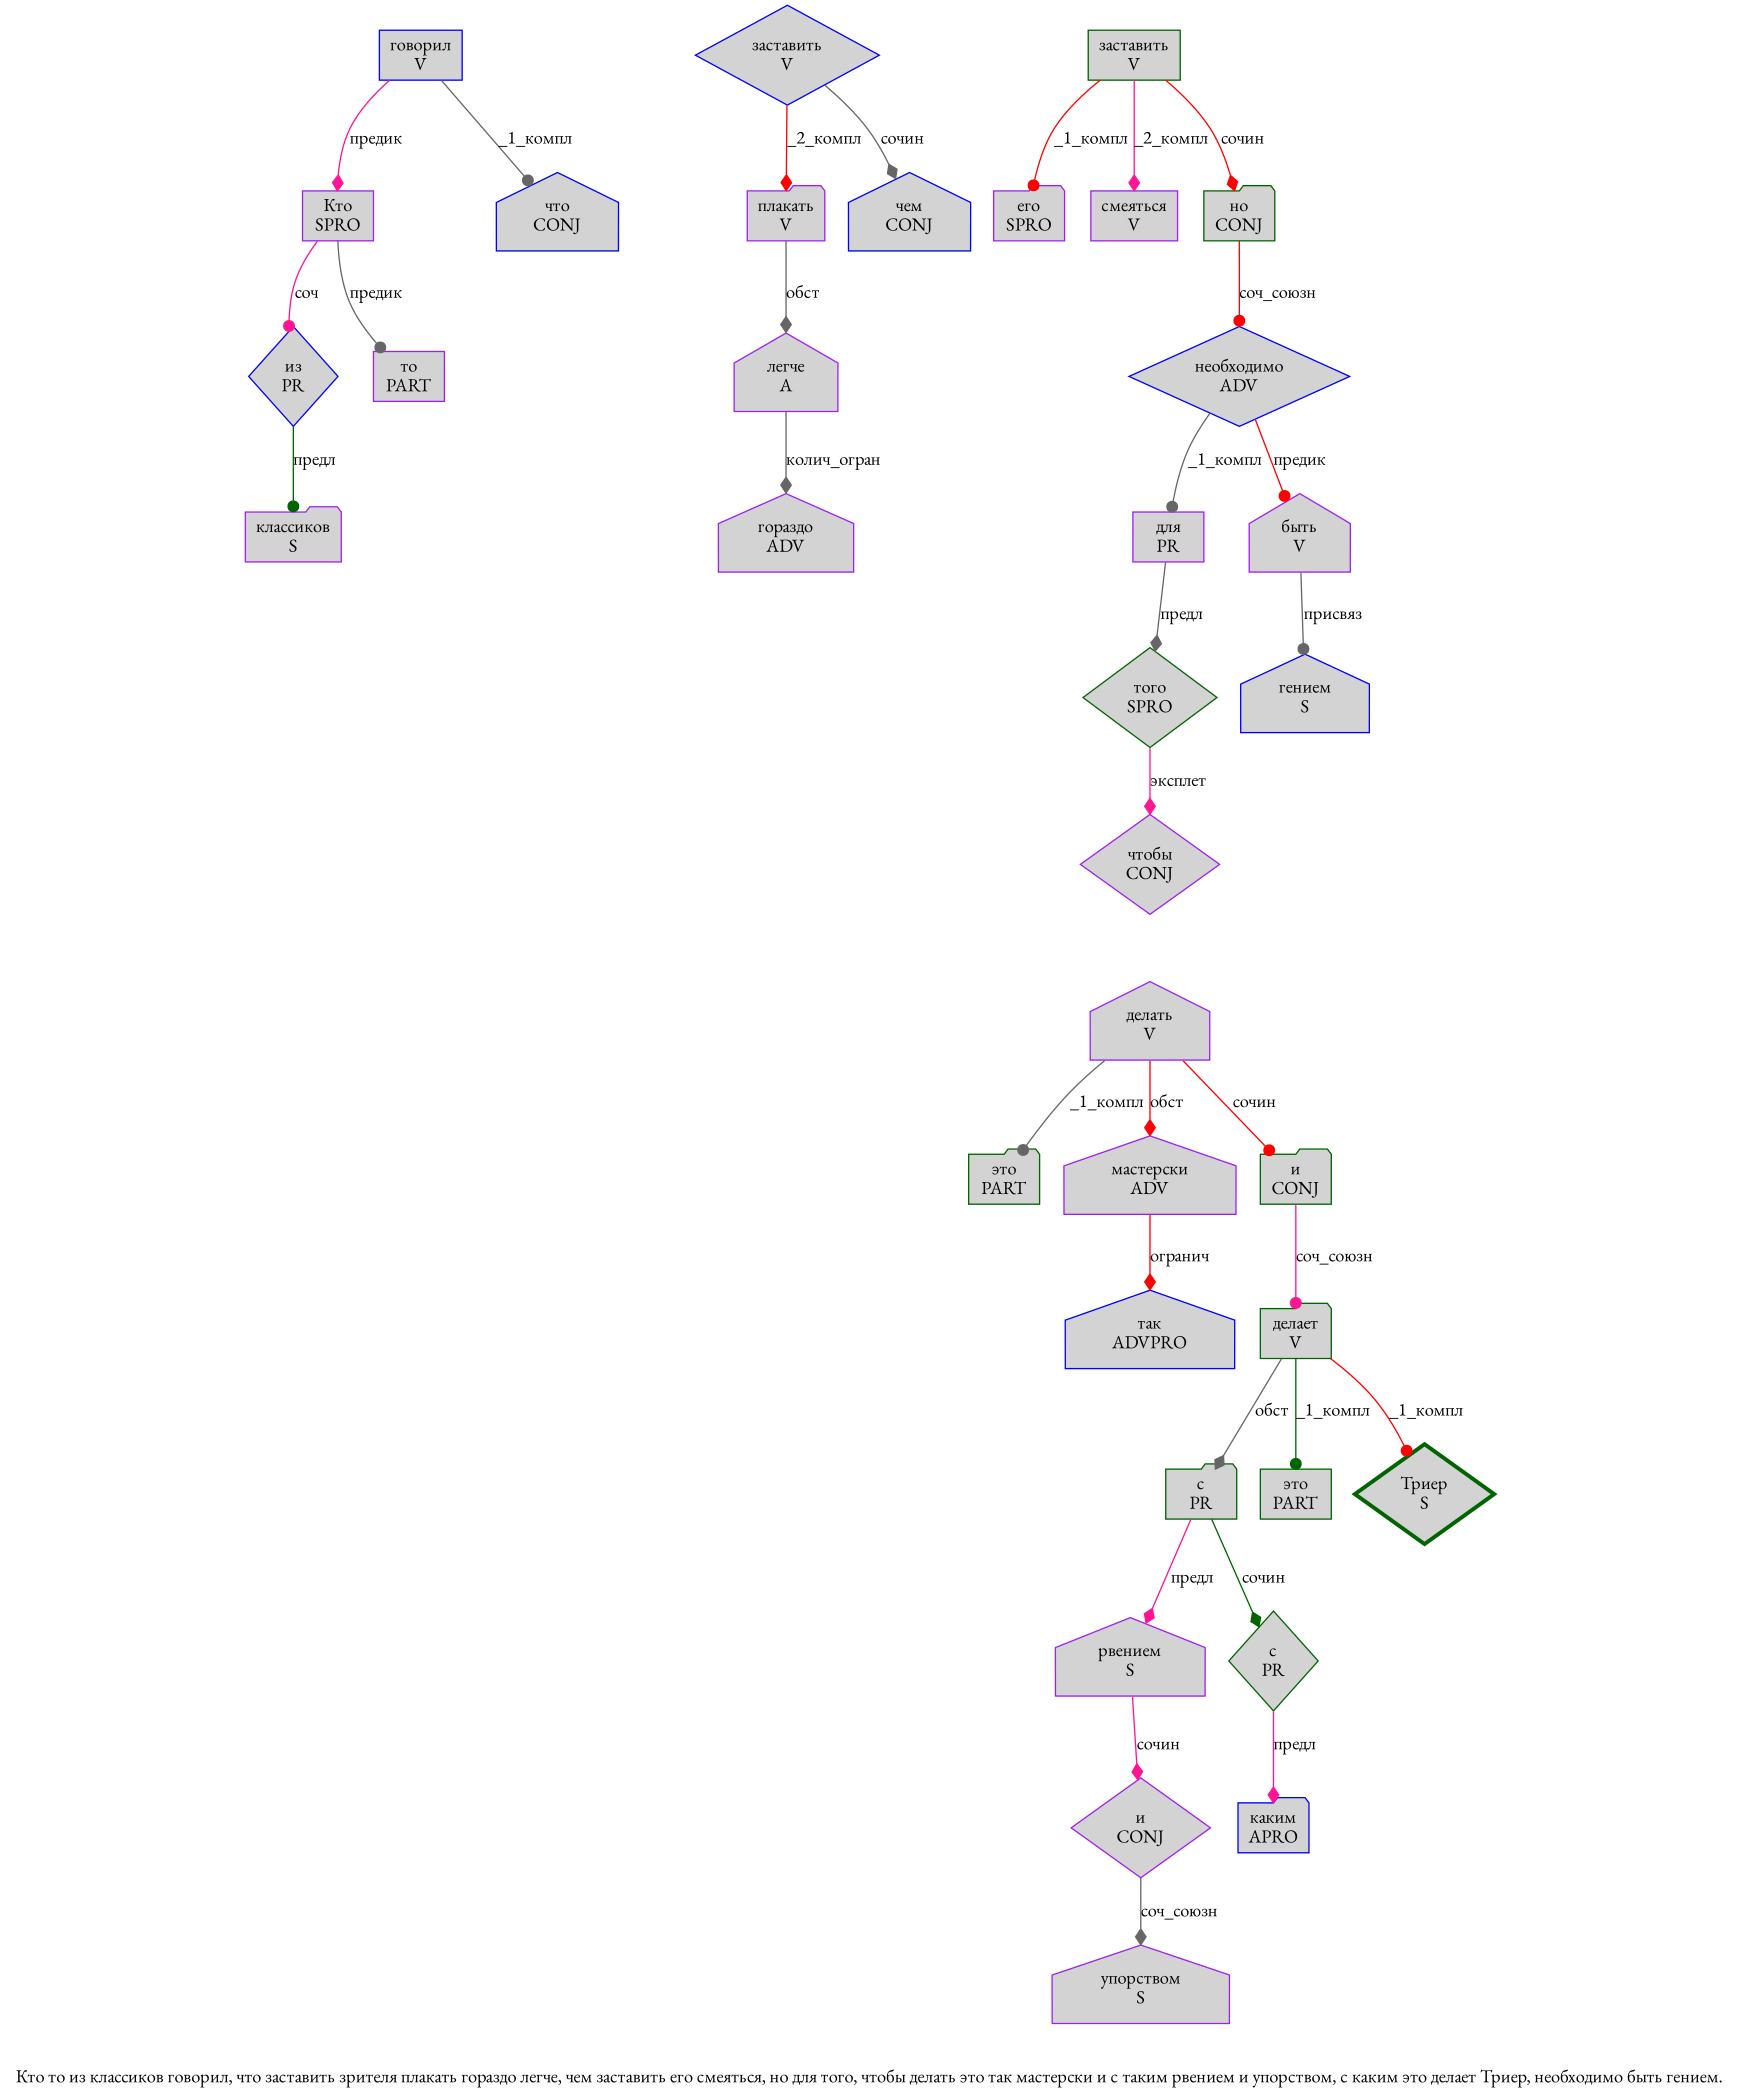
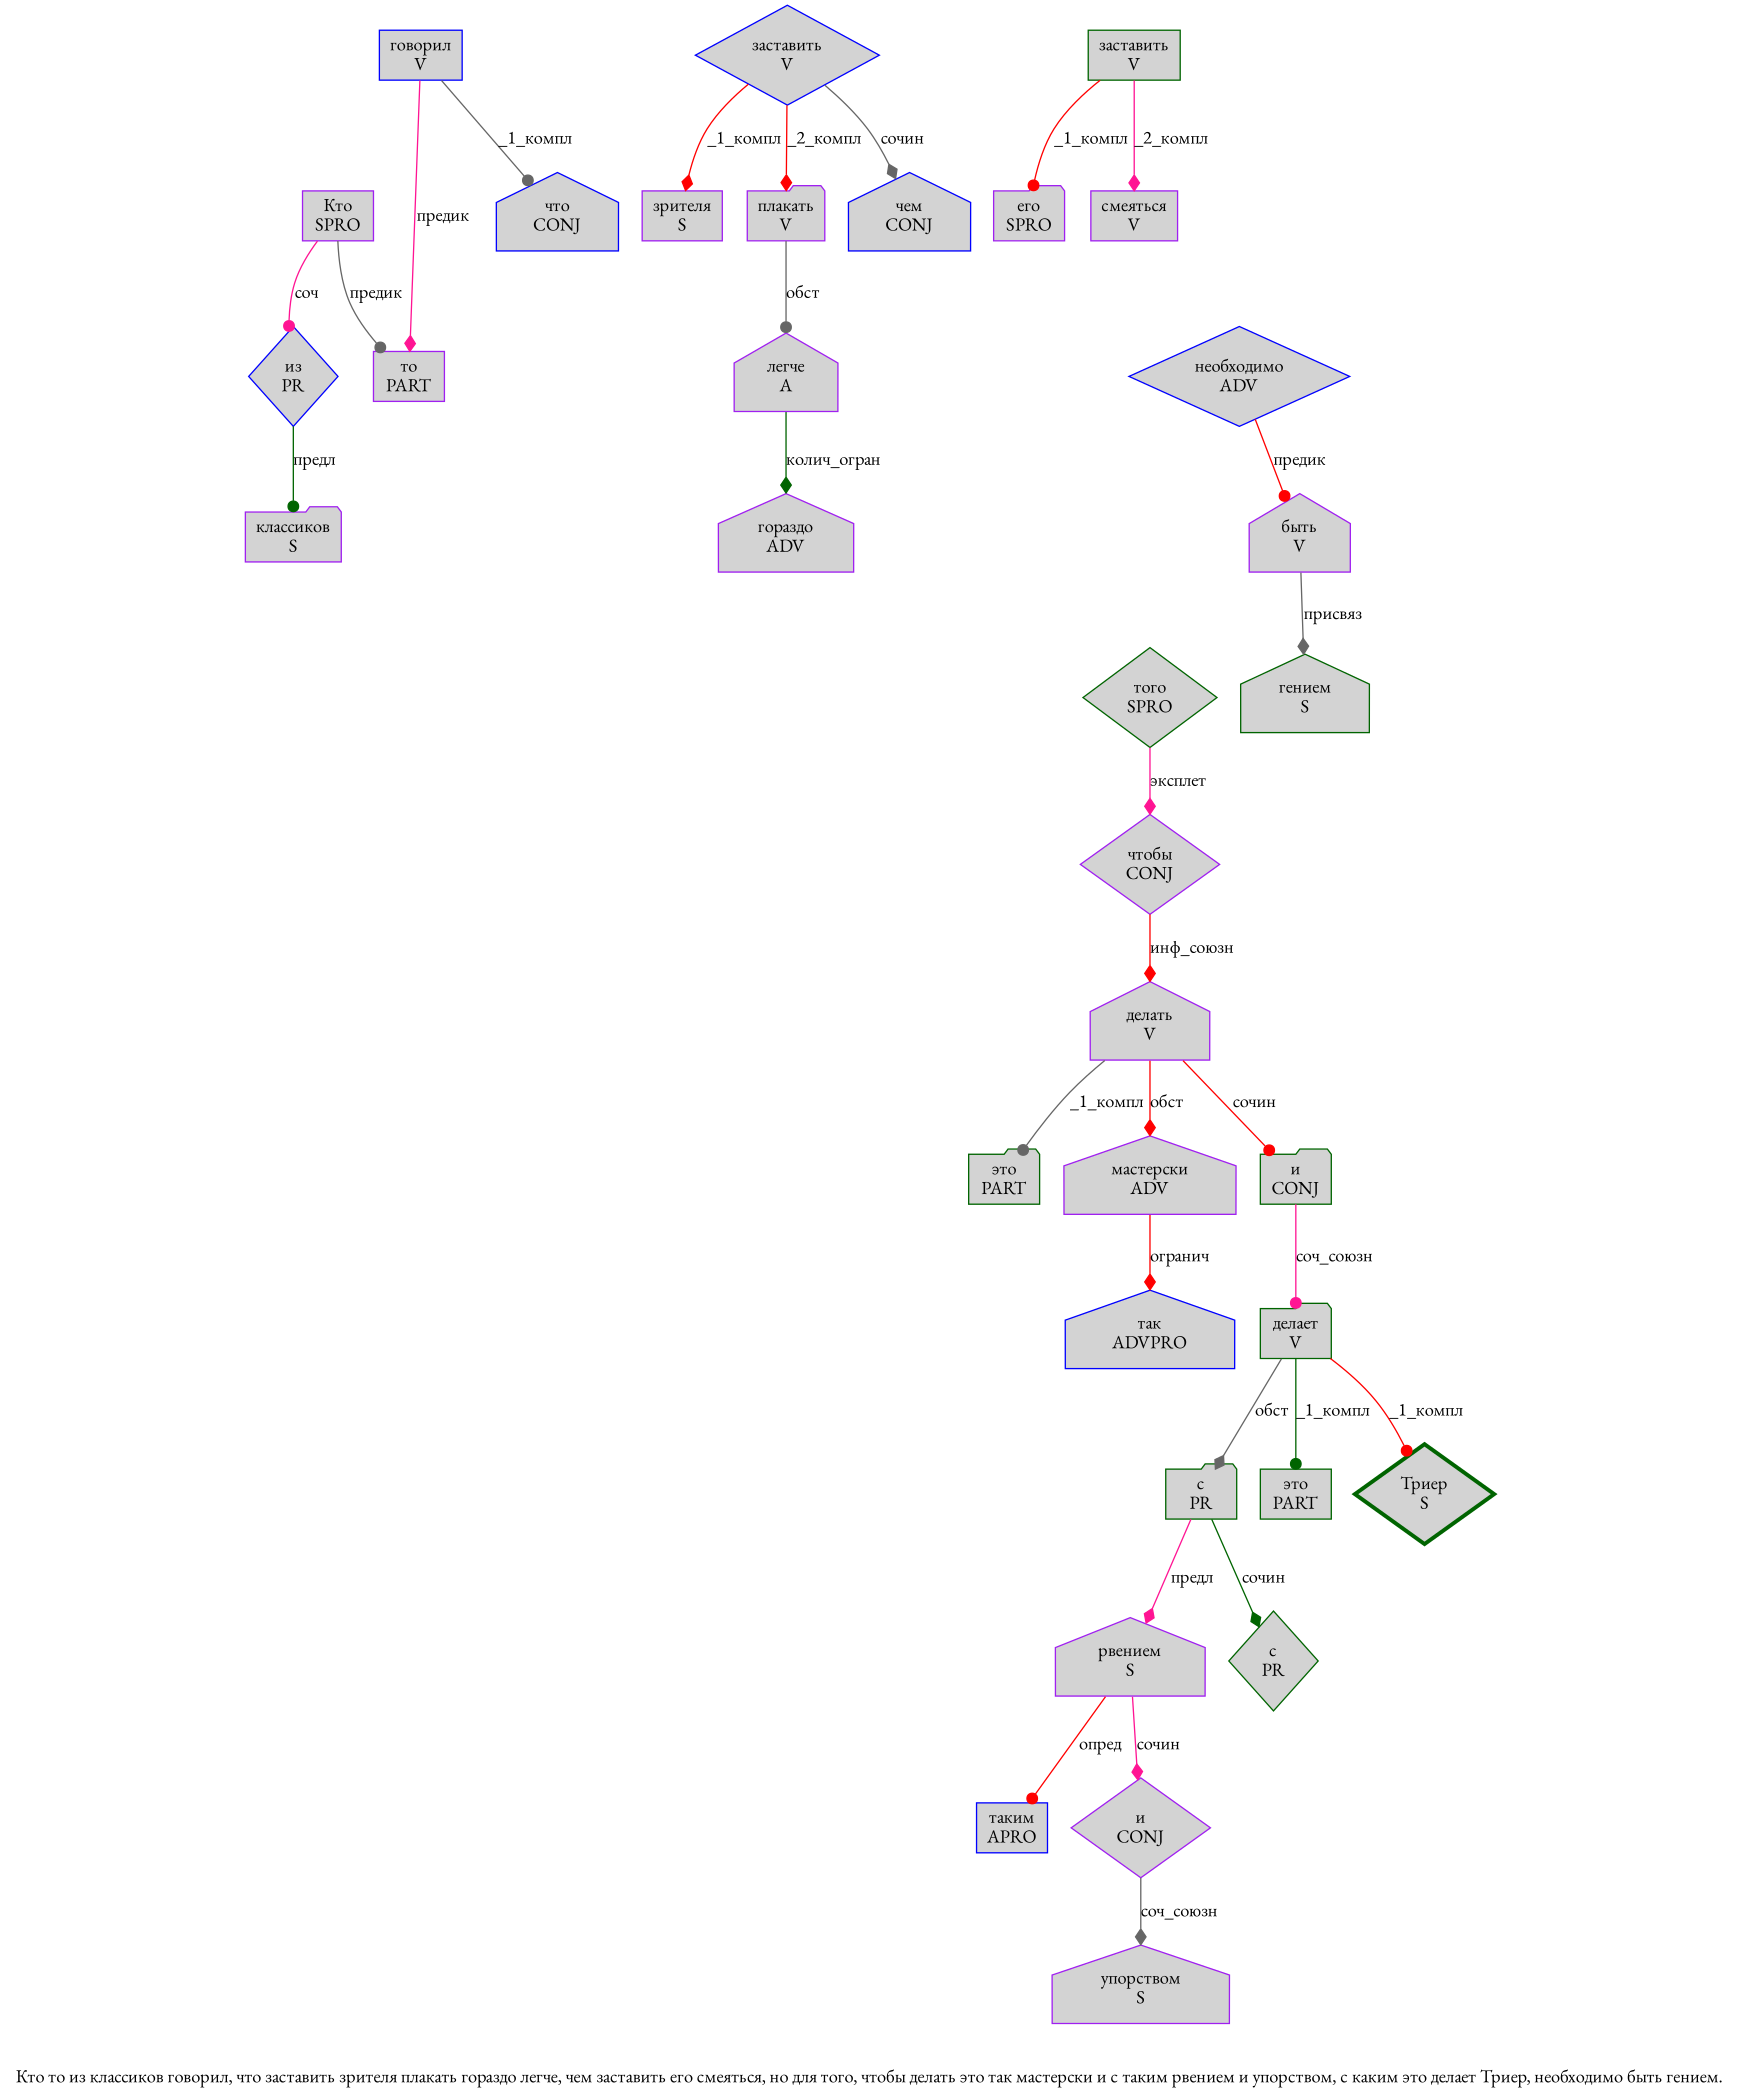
(353, 122) -> (415, 208)
none -> (682, 216)
(1239, 216) -> none
(786, 281) -> (786, 281)
(786, 444) -> (786, 444)
(1168, 537) -> none
(1302, 608) -> (1302, 608)
(1305, 698) -> (1305, 698)
none -> (1150, 940)
none -> (1012, 1828)
(1273, 1828) -> none
